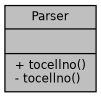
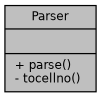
(51, 65) -> (43, 65)
